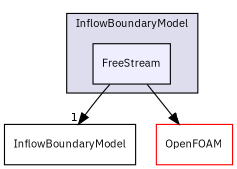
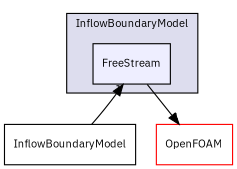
(97, 100) -> (104, 109)
